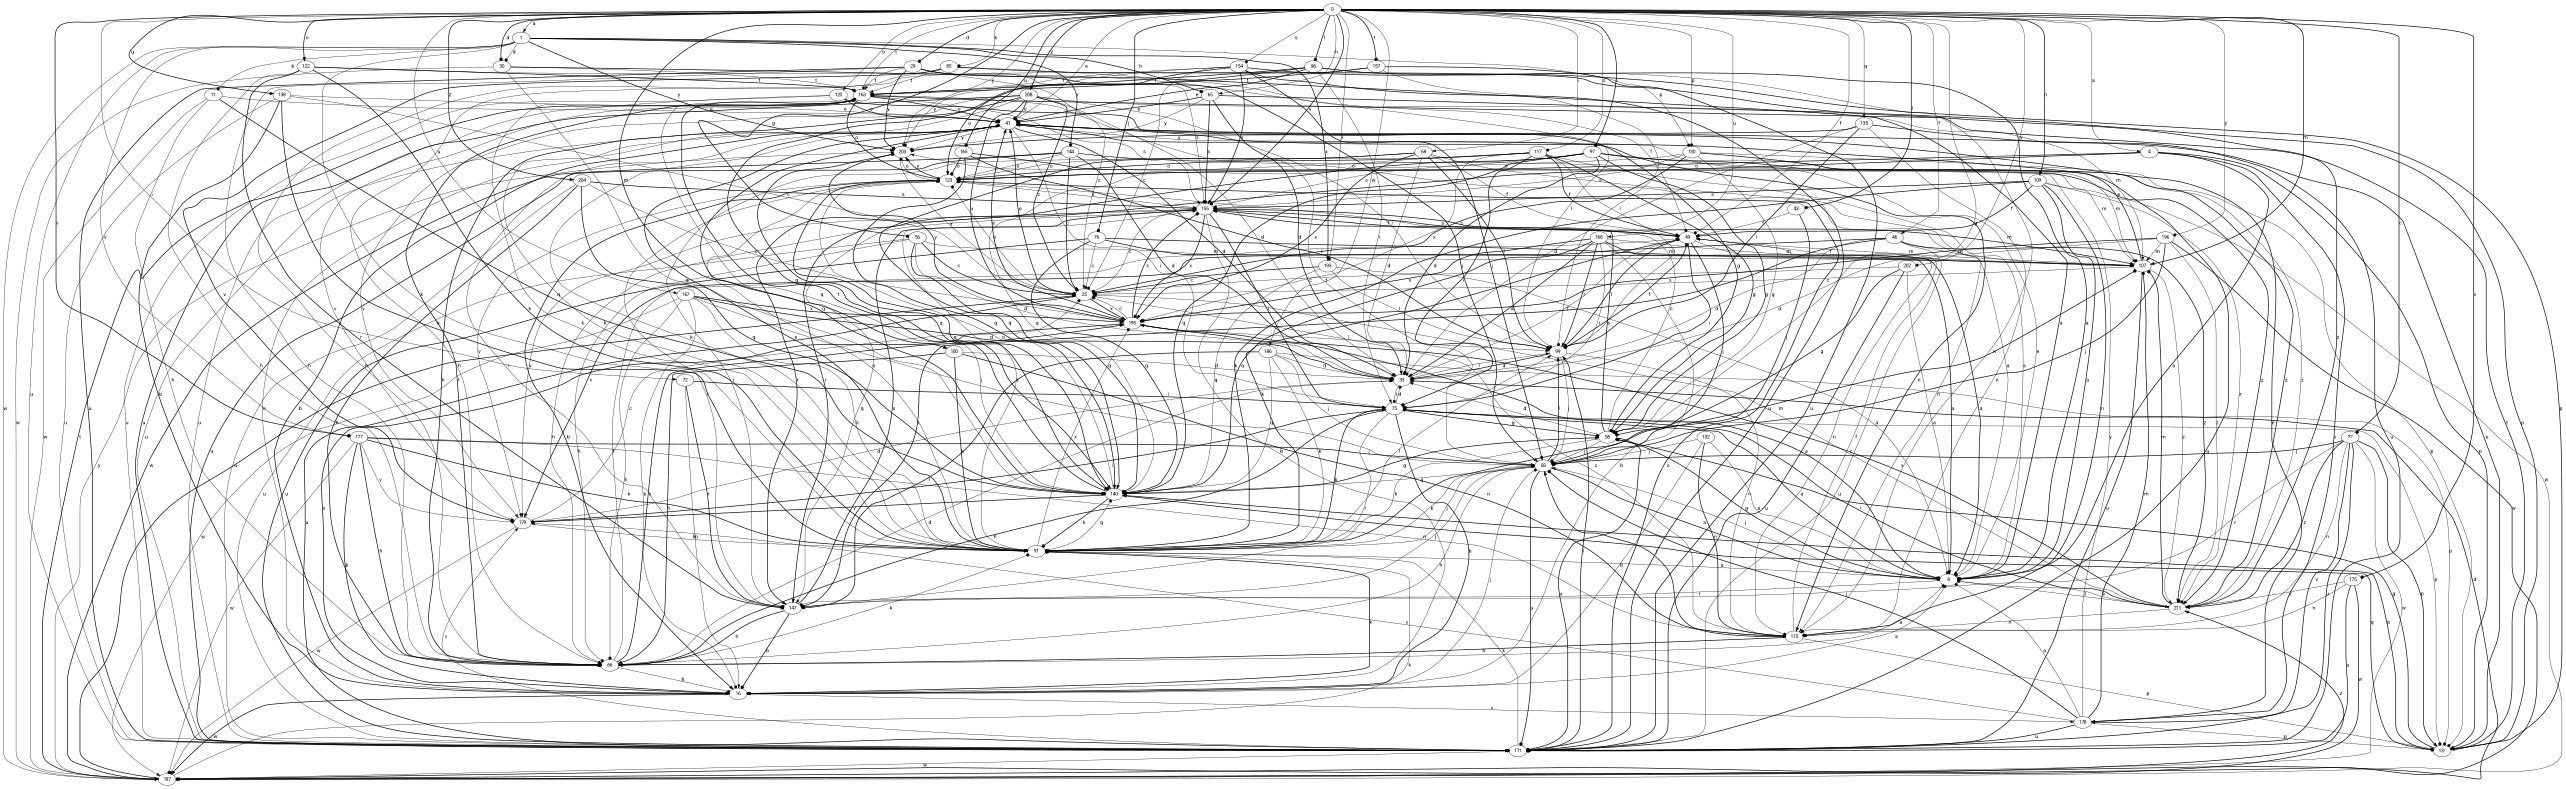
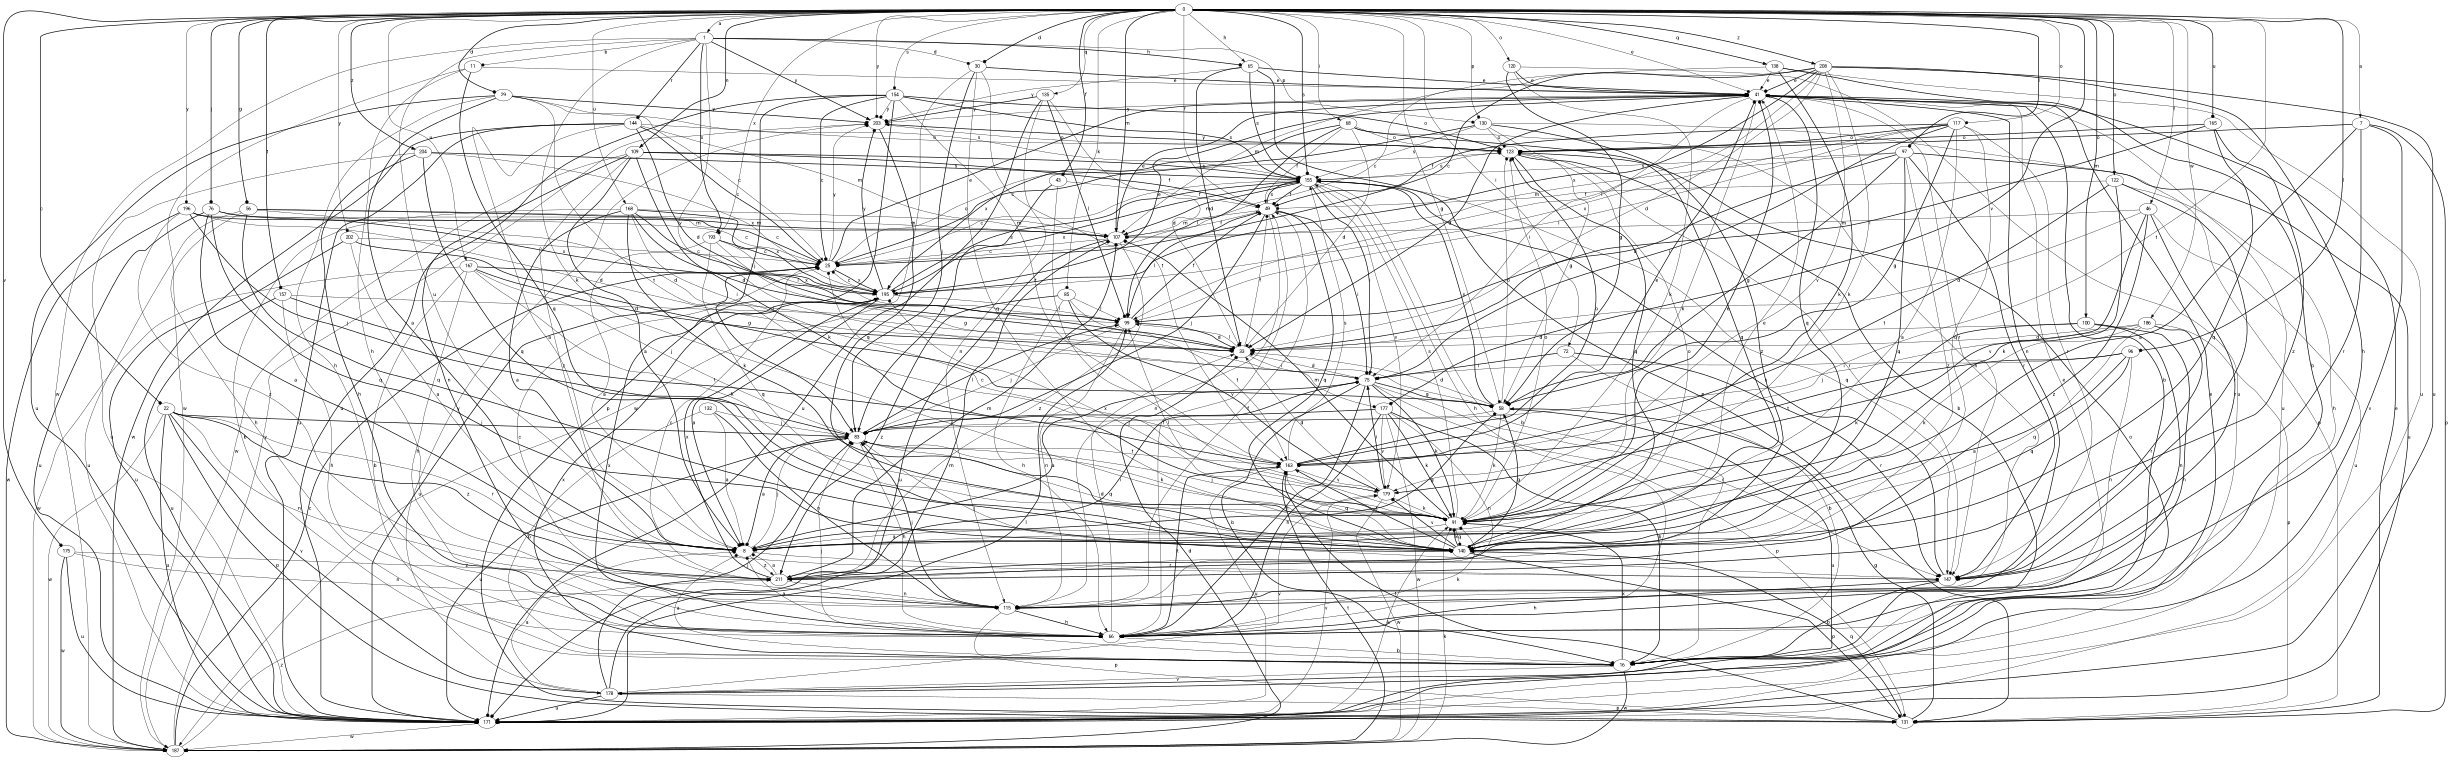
(1169, 93) -> (1271, 83)
(1152, 151) -> (821, 149)
(2149, 152) -> (2361, 124)
(1272, 167) -> none
(596, 233) -> (1121, 388)
none -> (1137, 341)
(98, 702) -> (411, 232)
(1366, 772) -> (438, 608)
